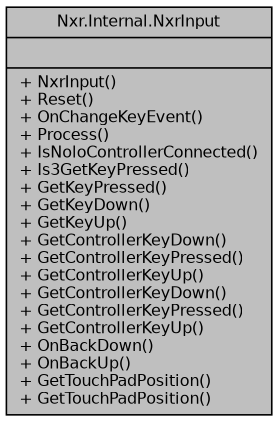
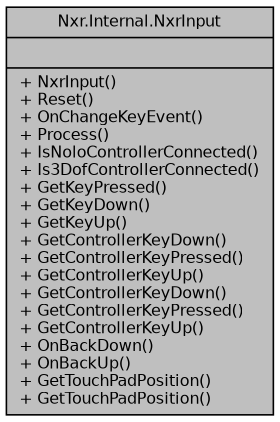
(105, 170) -> (140, 170)
